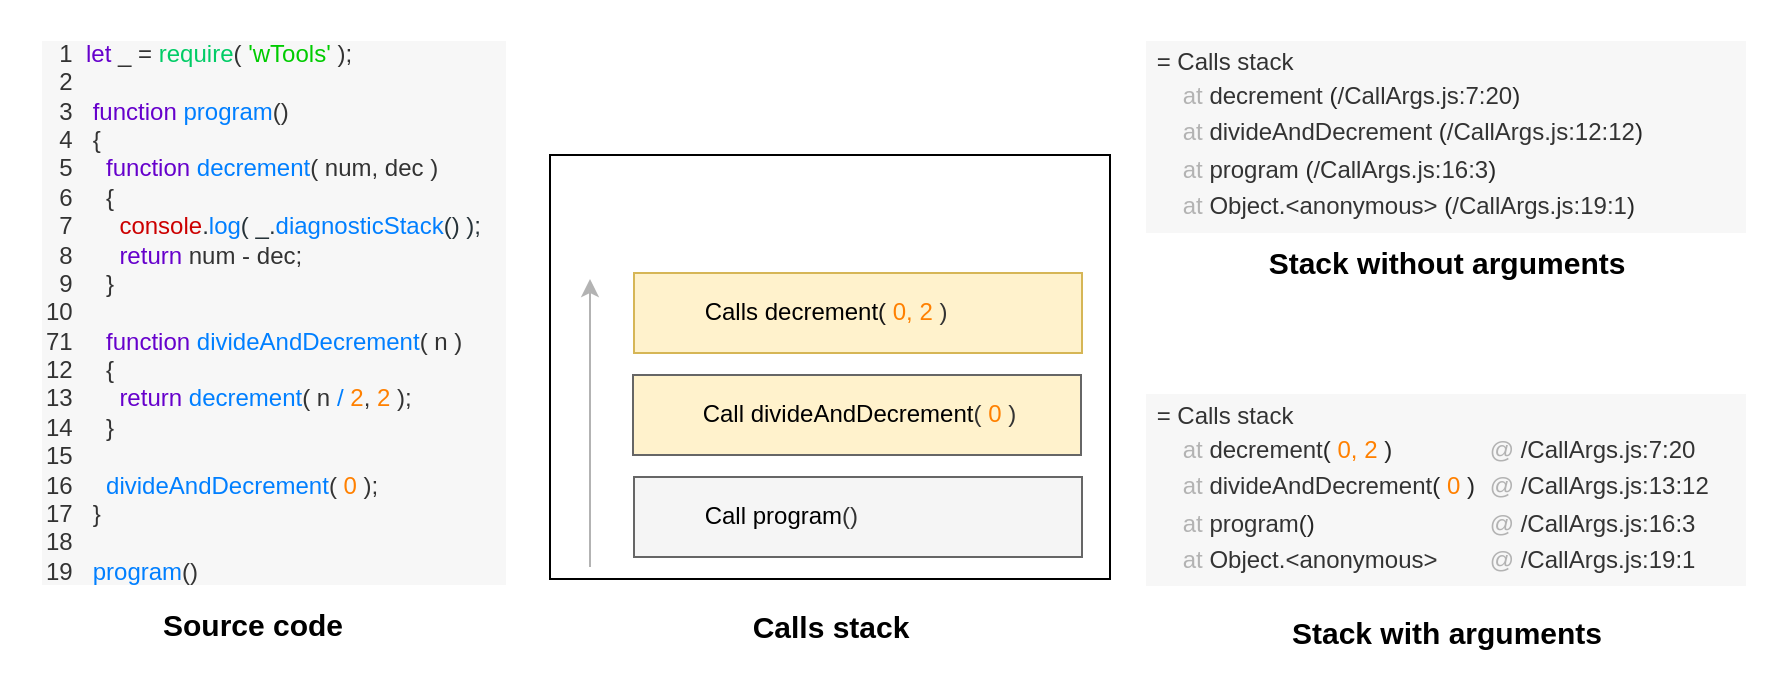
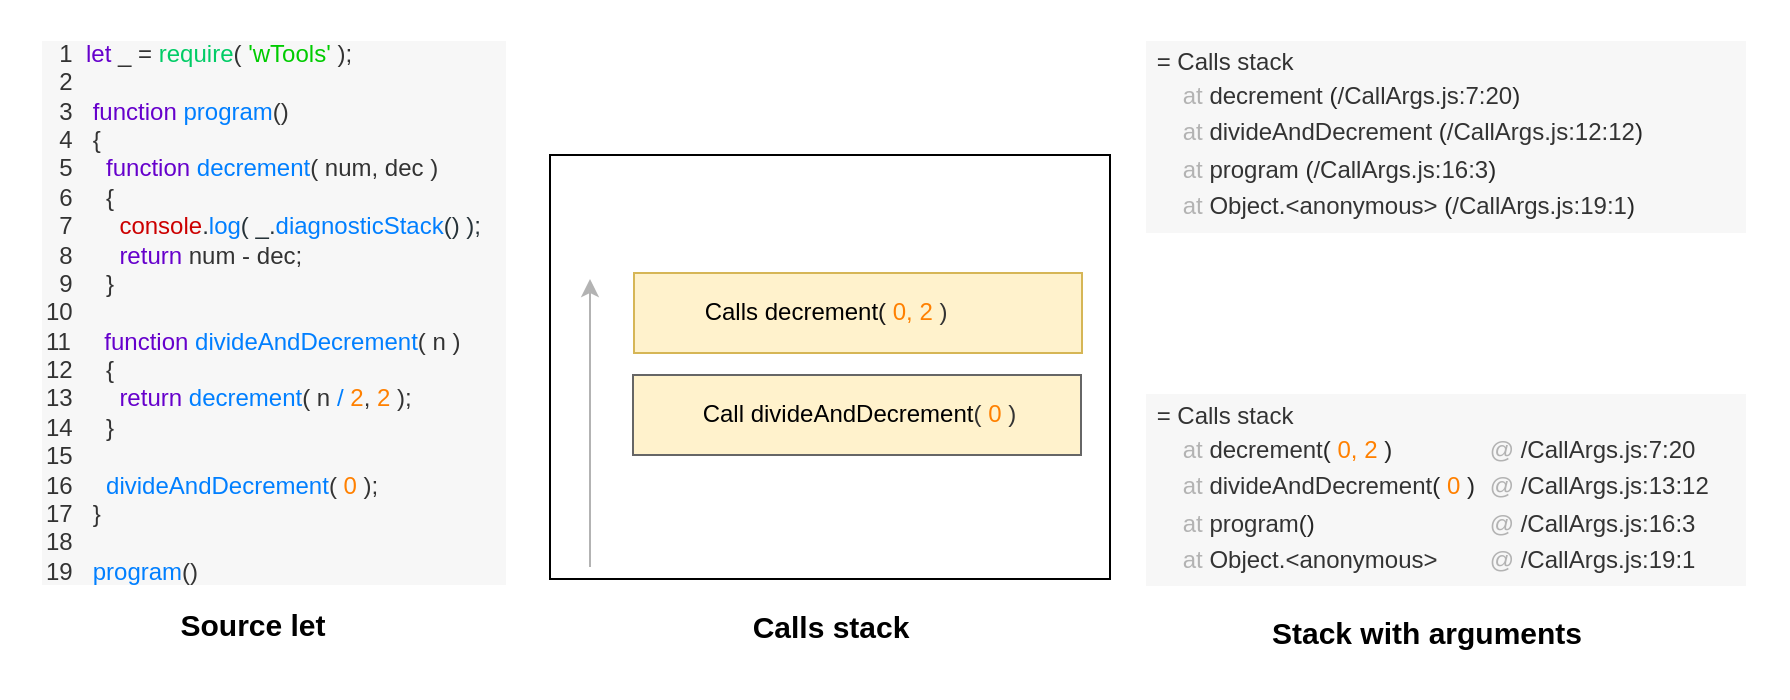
(1446, 263) -> none
(305, 313) -> (305, 313)
(858, 517) -> none
(254, 625) -> (254, 625)
(1446, 633) -> (1426, 633)
